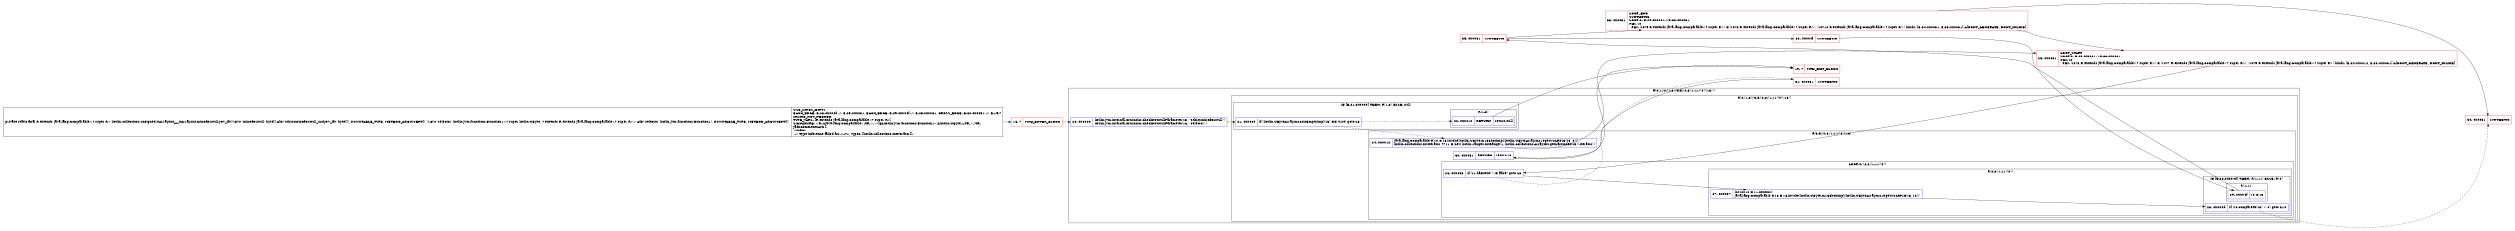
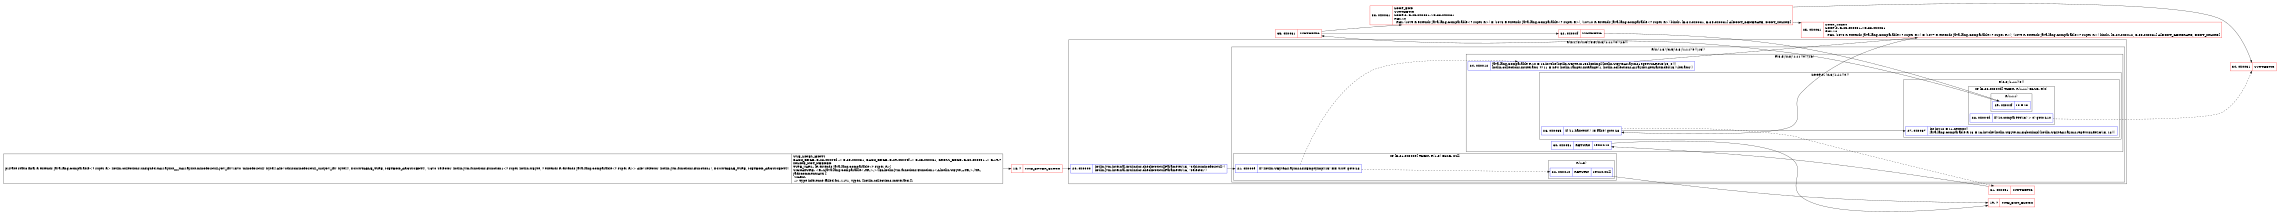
(2063, 203) -> none
